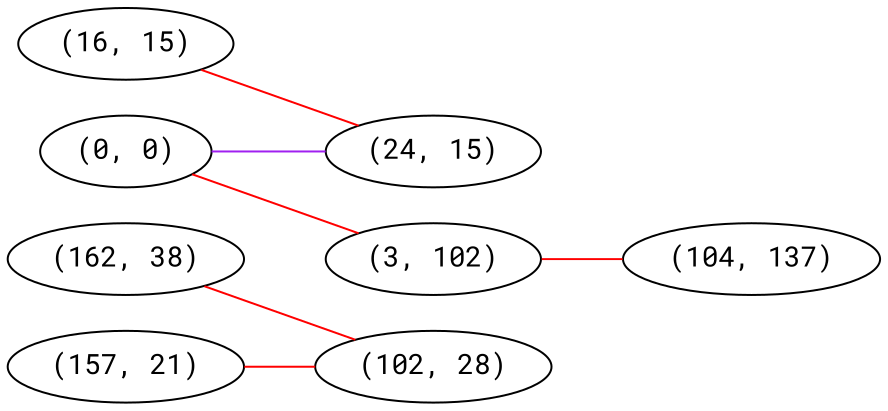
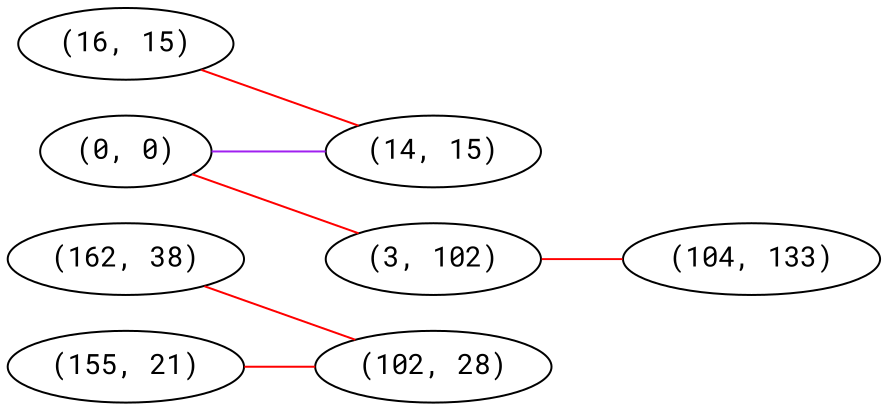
(433, 151) -> (433, 151)
(752, 259) -> (752, 259)
(126, 367) -> (126, 367)
